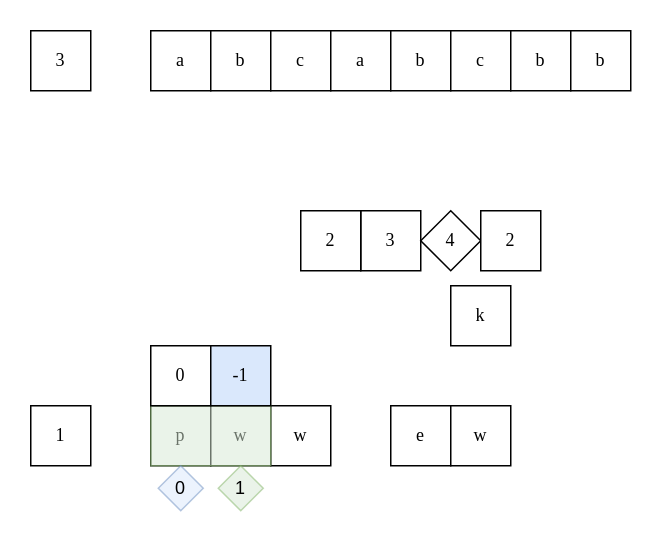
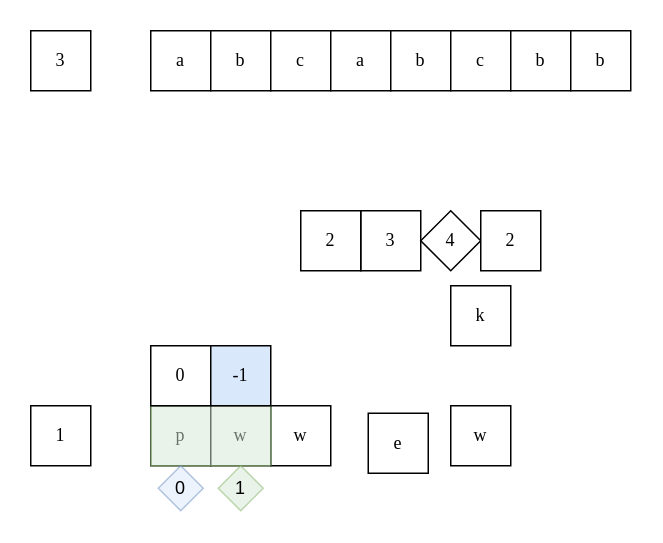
(421, 436) -> (398, 443)
